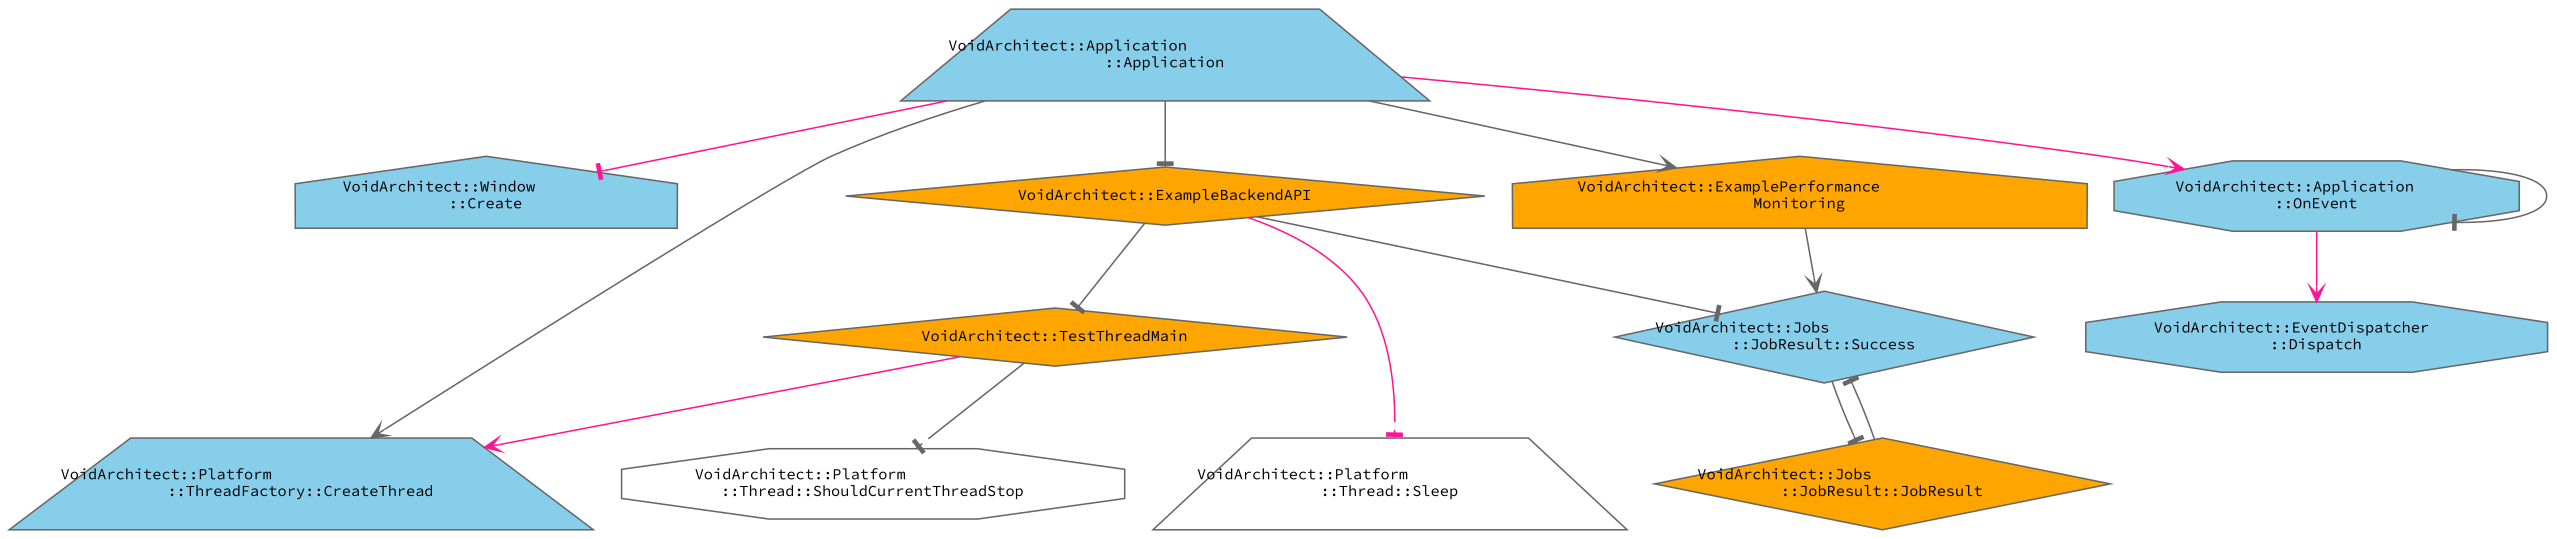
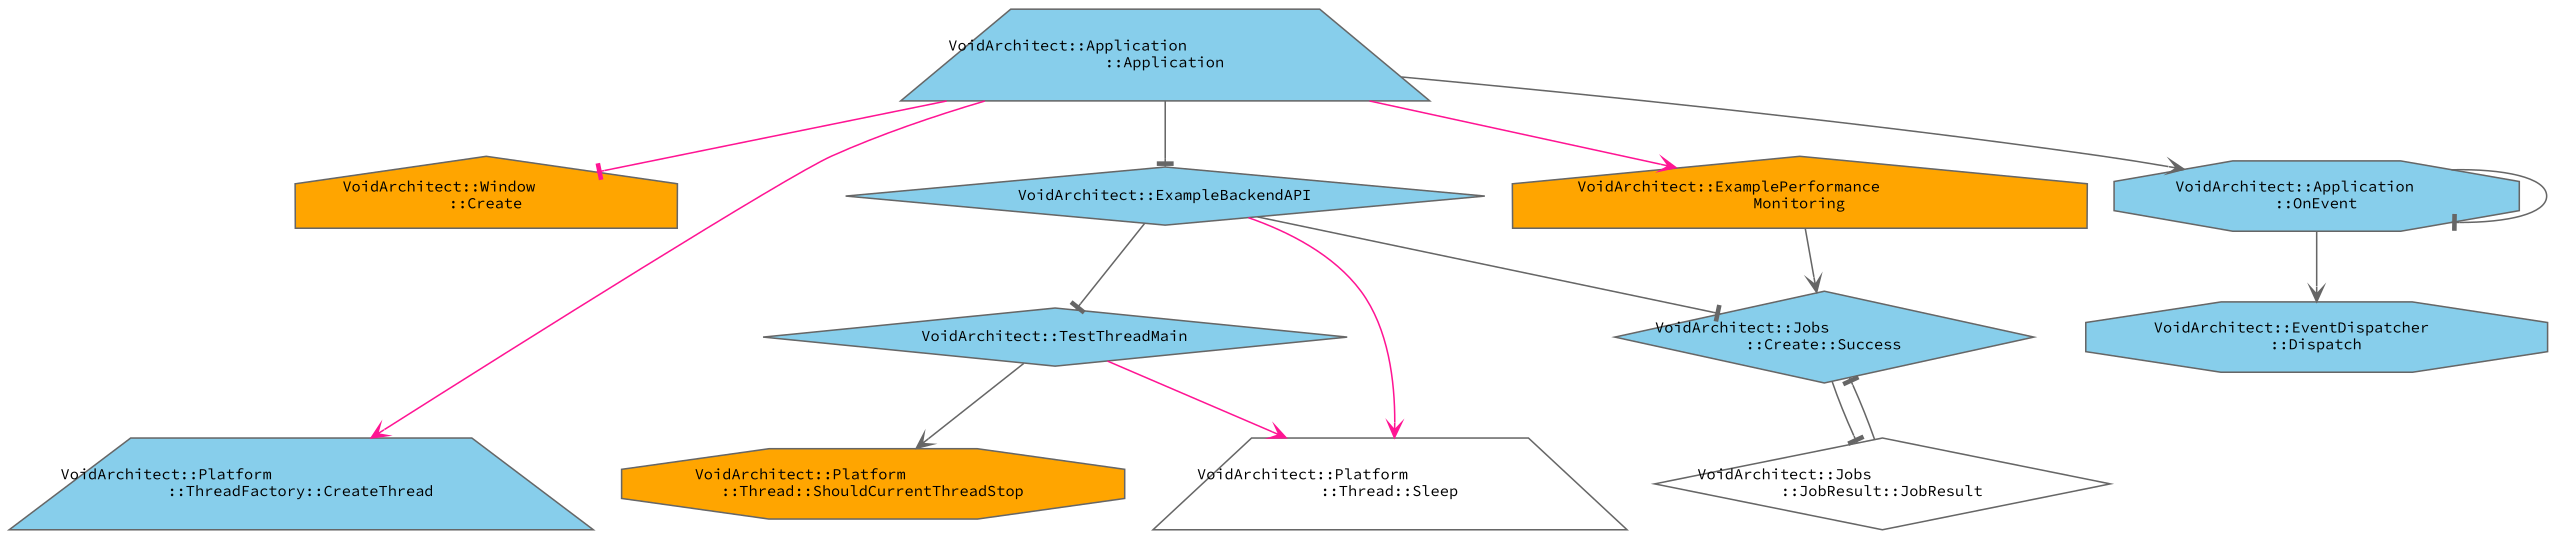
(1786, 116) -> (1786, 116)
(1515, 133) -> (1515, 133)
(486, 196) -> (486, 196)
(1165, 196) -> (1165, 196)
(676, 247) -> (676, 247)
(2317, 259) -> (2317, 259)
(1361, 292) -> (1361, 292)
(1055, 337) -> (1055, 337)
(1824, 337) -> (1824, 337)
(730, 401) -> (1190, 396)
(976, 401) -> (976, 401)
(873, 484) -> (873, 484)
(1882, 484) -> (1882, 484)
